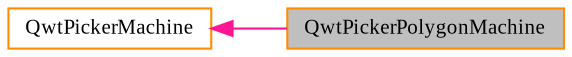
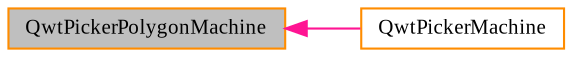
(260, 29) -> (334, 29)
